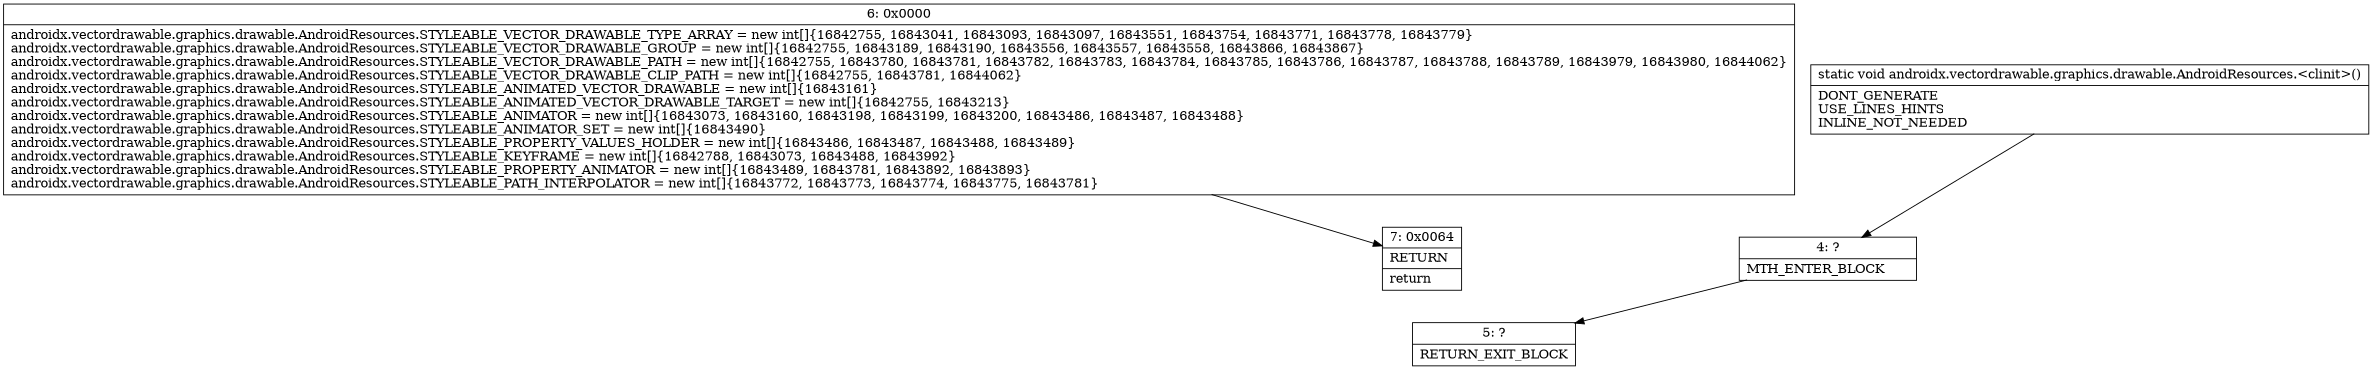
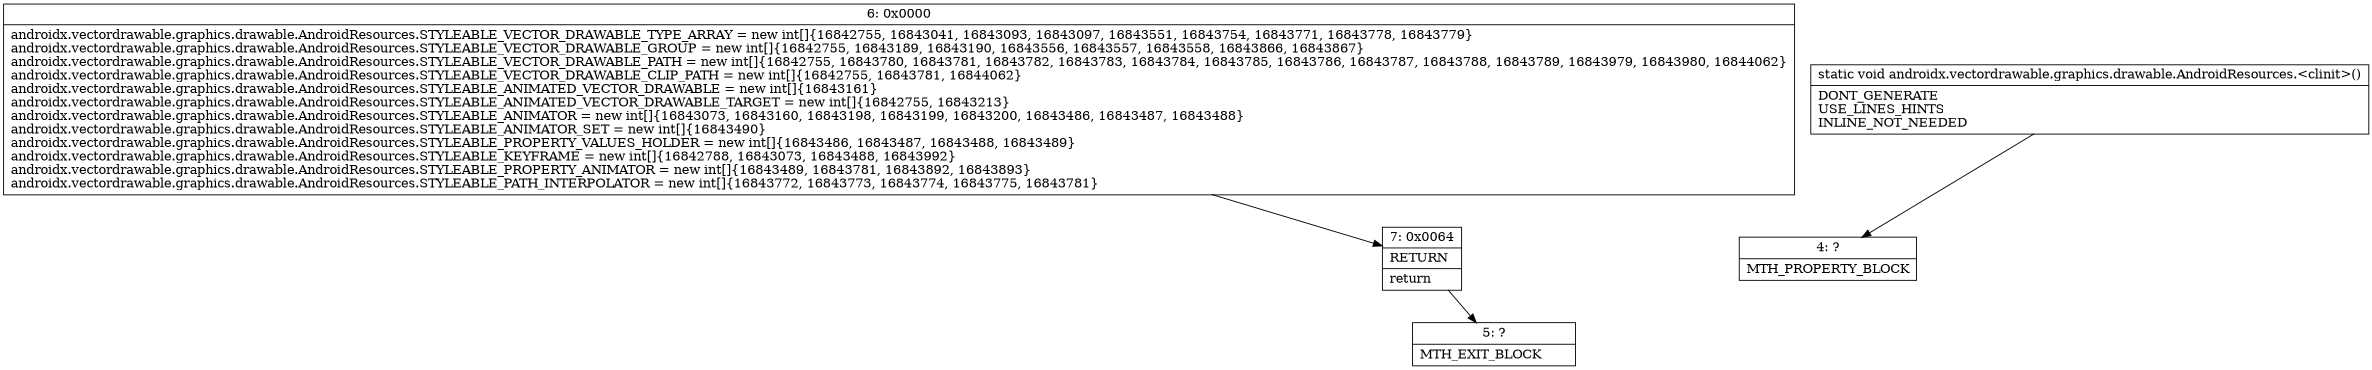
(1816, 269) -> (1828, 269)
(1666, 300) -> (1459, 303)
(1494, 355) -> (1481, 355)
